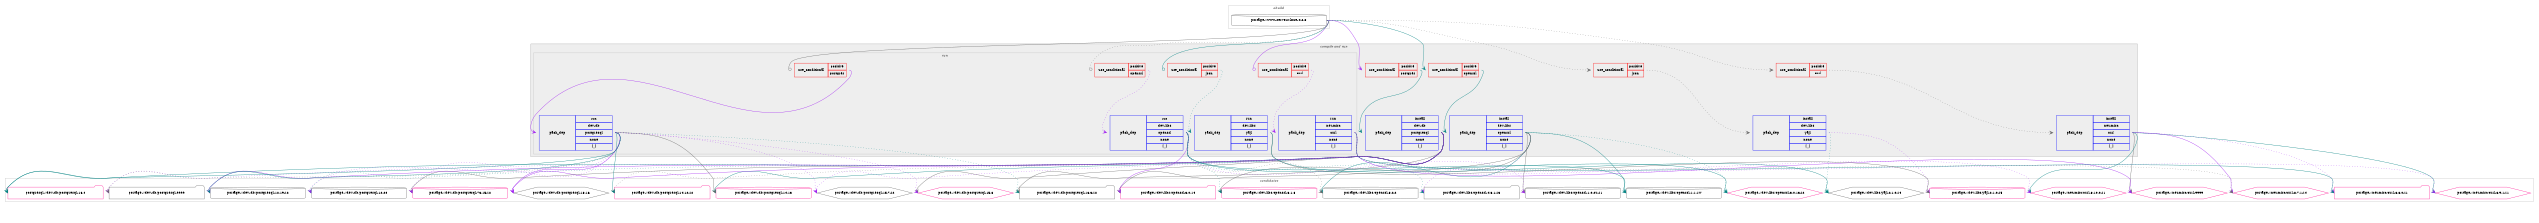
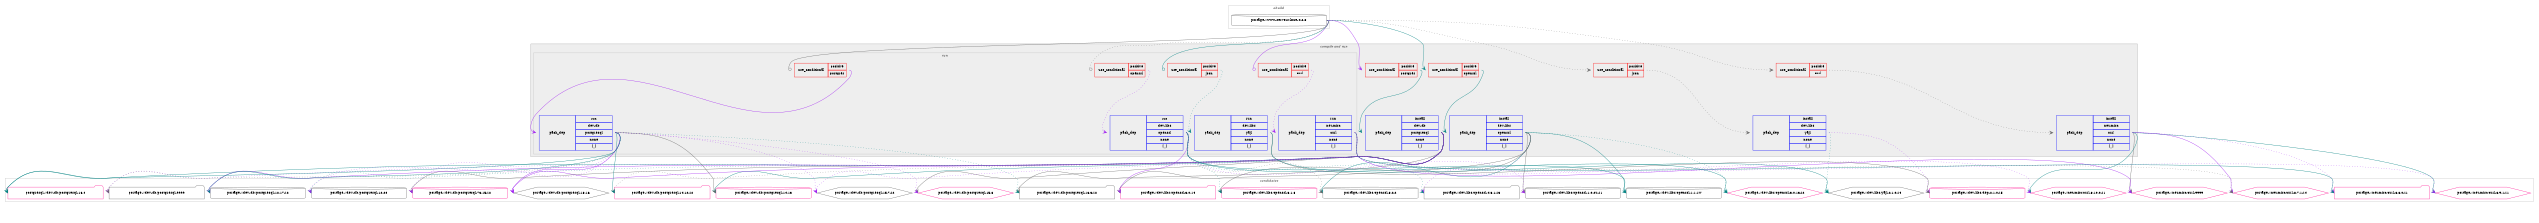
(258, 193) -> (258, 193)
(1977, 193) -> (1977, 193)
